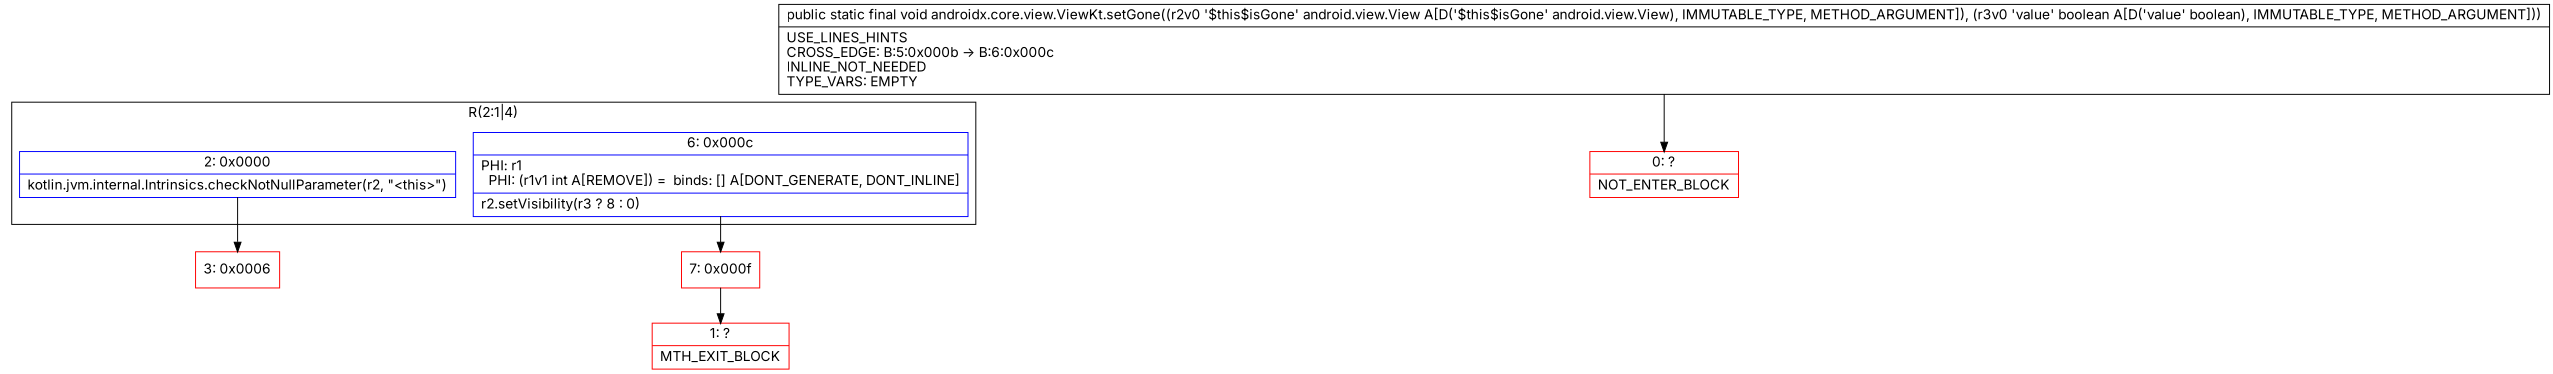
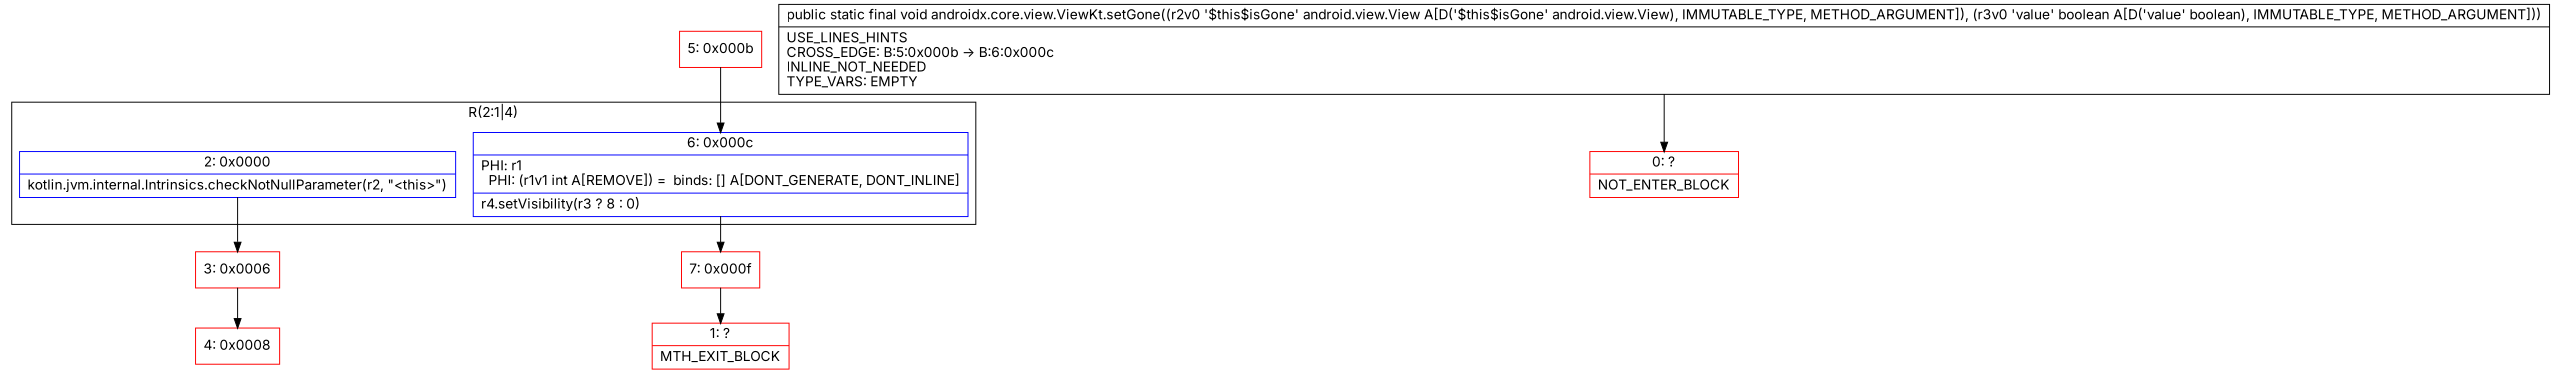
none -> (721, 49)
(561, 204) -> (561, 204)
none -> (238, 346)
